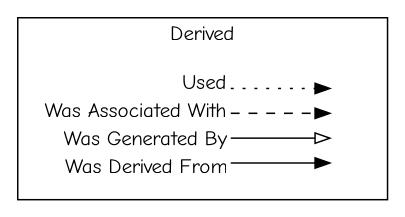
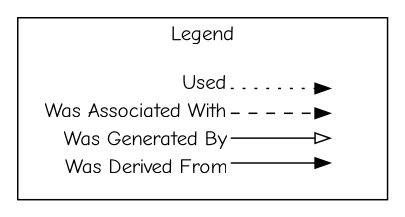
(203, 35) -> (203, 35)
